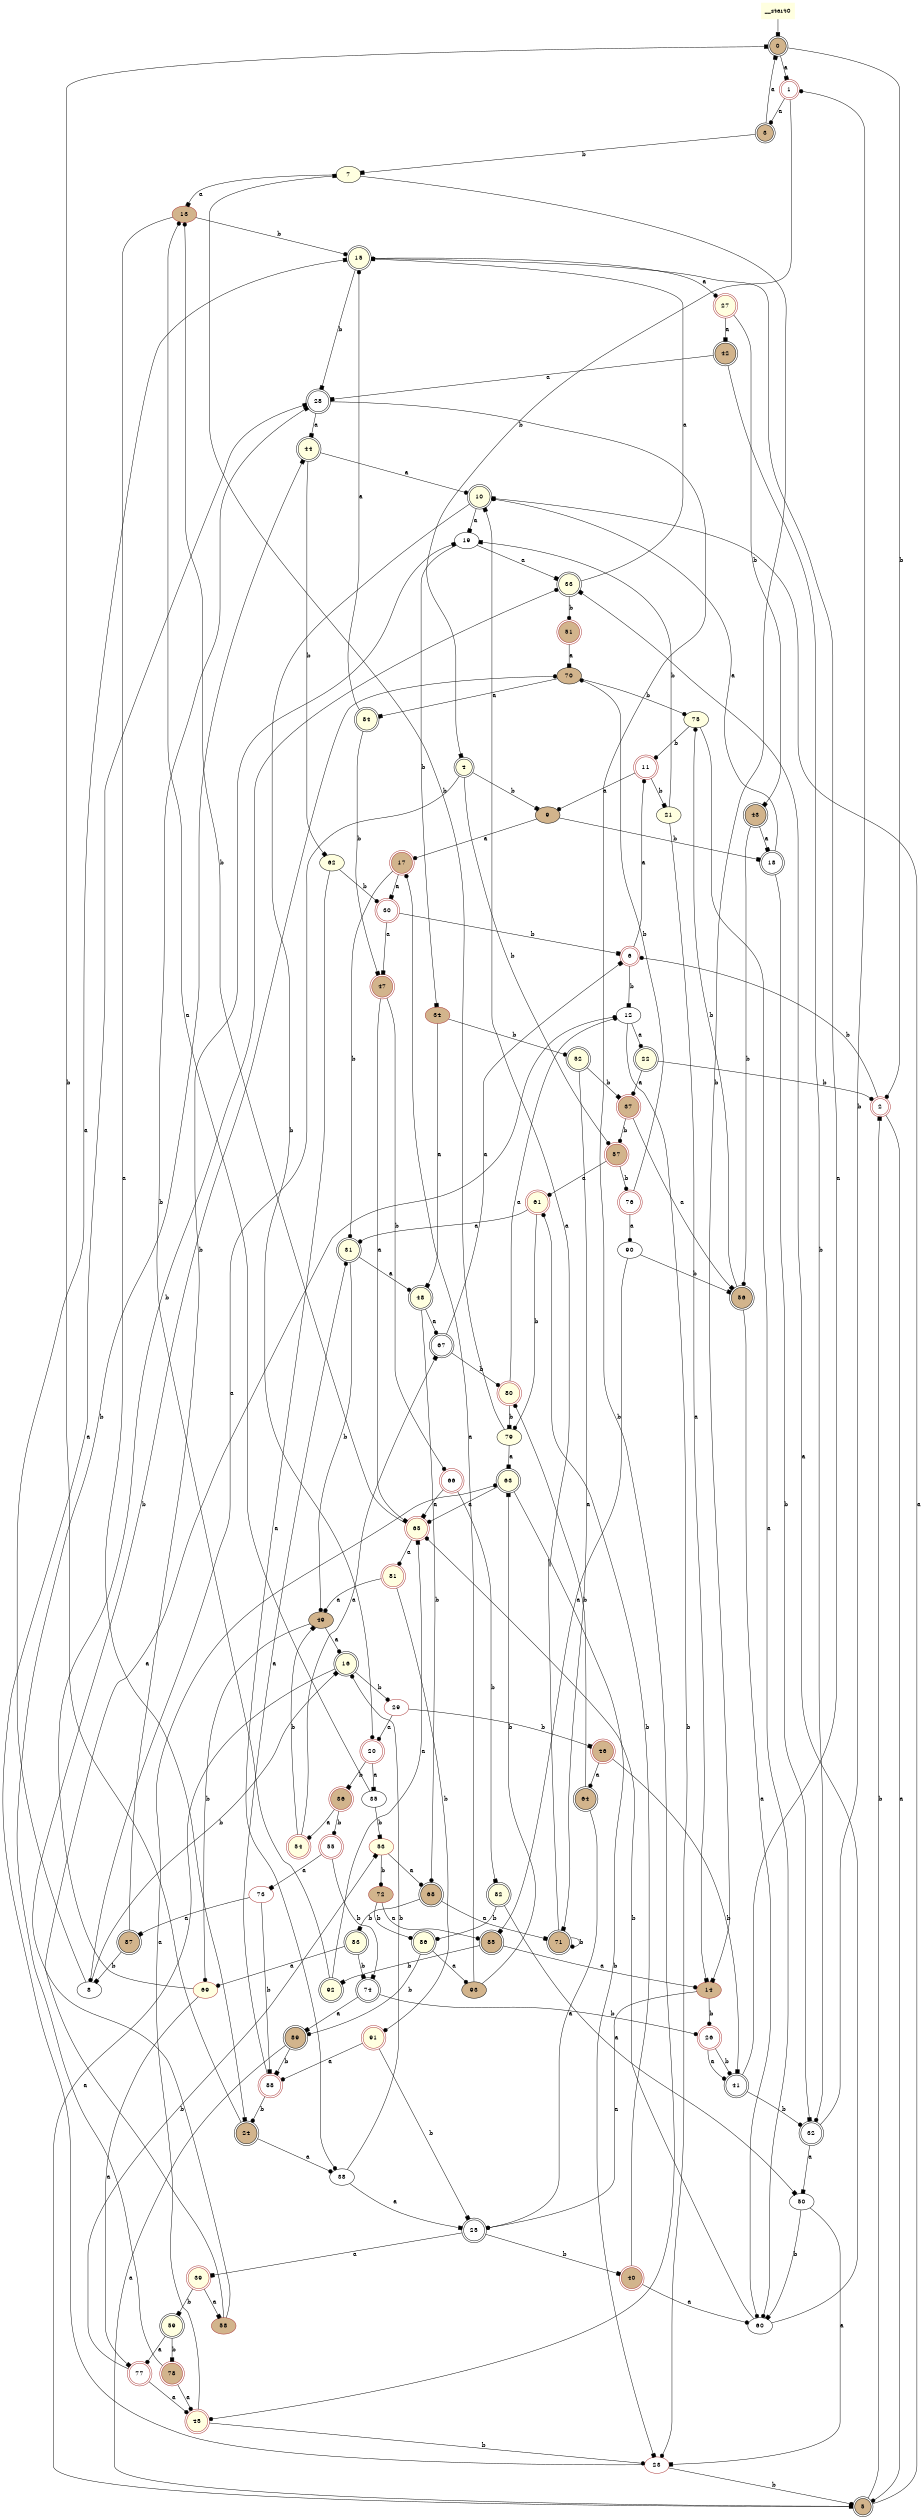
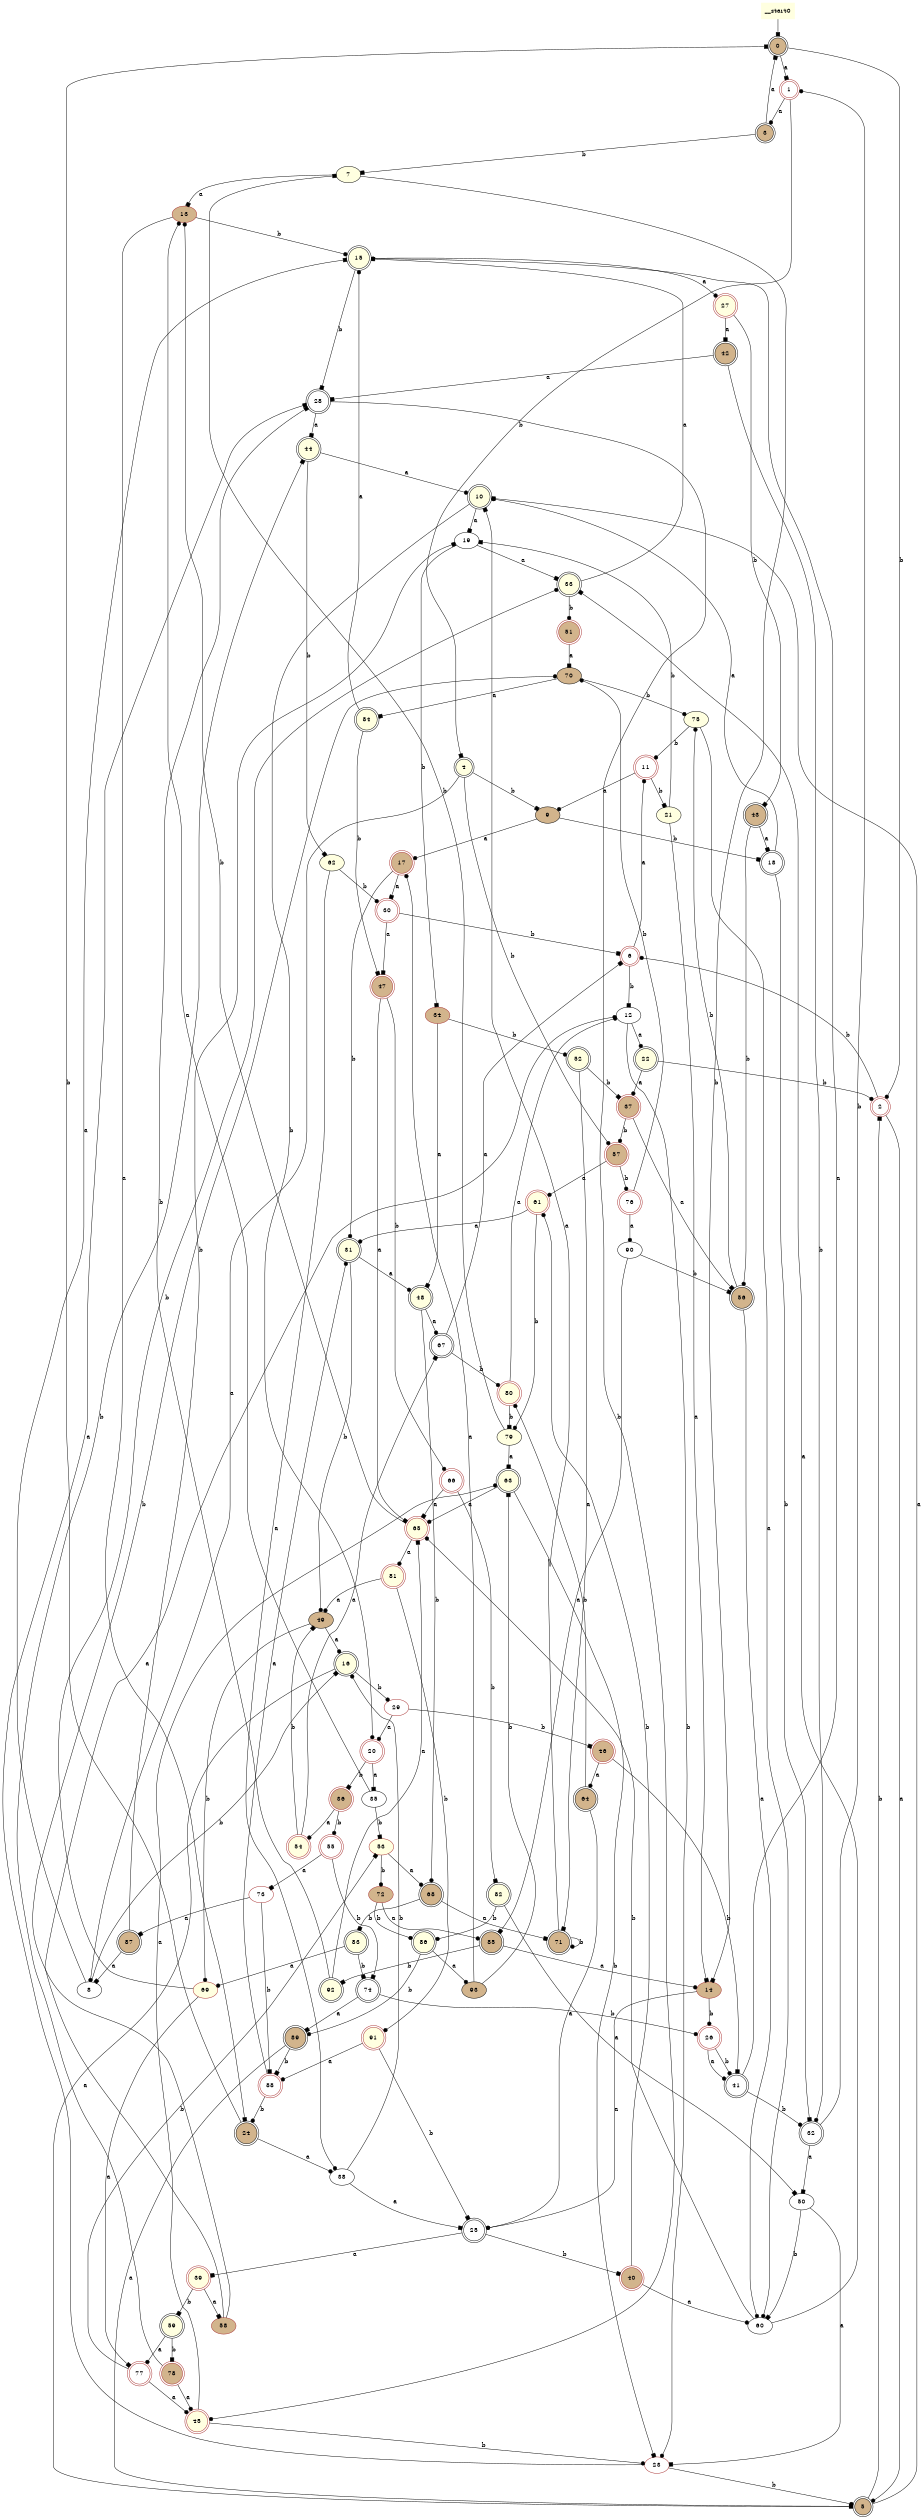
(114, 1966) -> (114, 1966)
